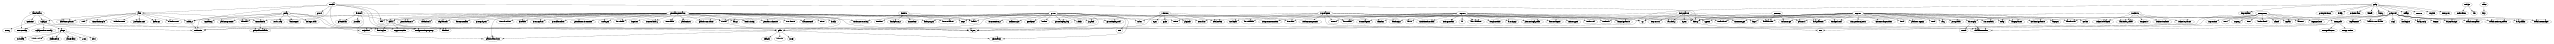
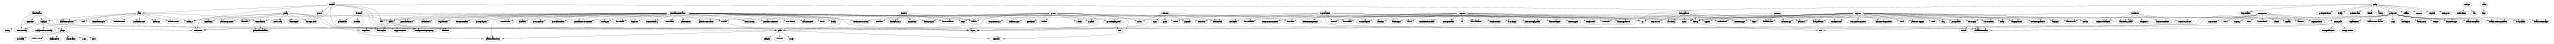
(1096, 15) -> (1116, 26)
(899, 19) -> (899, 17)
(505, 22) -> (505, 22)
(735, 22) -> none
(1062, 22) -> none
(1590, 22) -> (1590, 22)
(996, 39) -> (996, 39)
